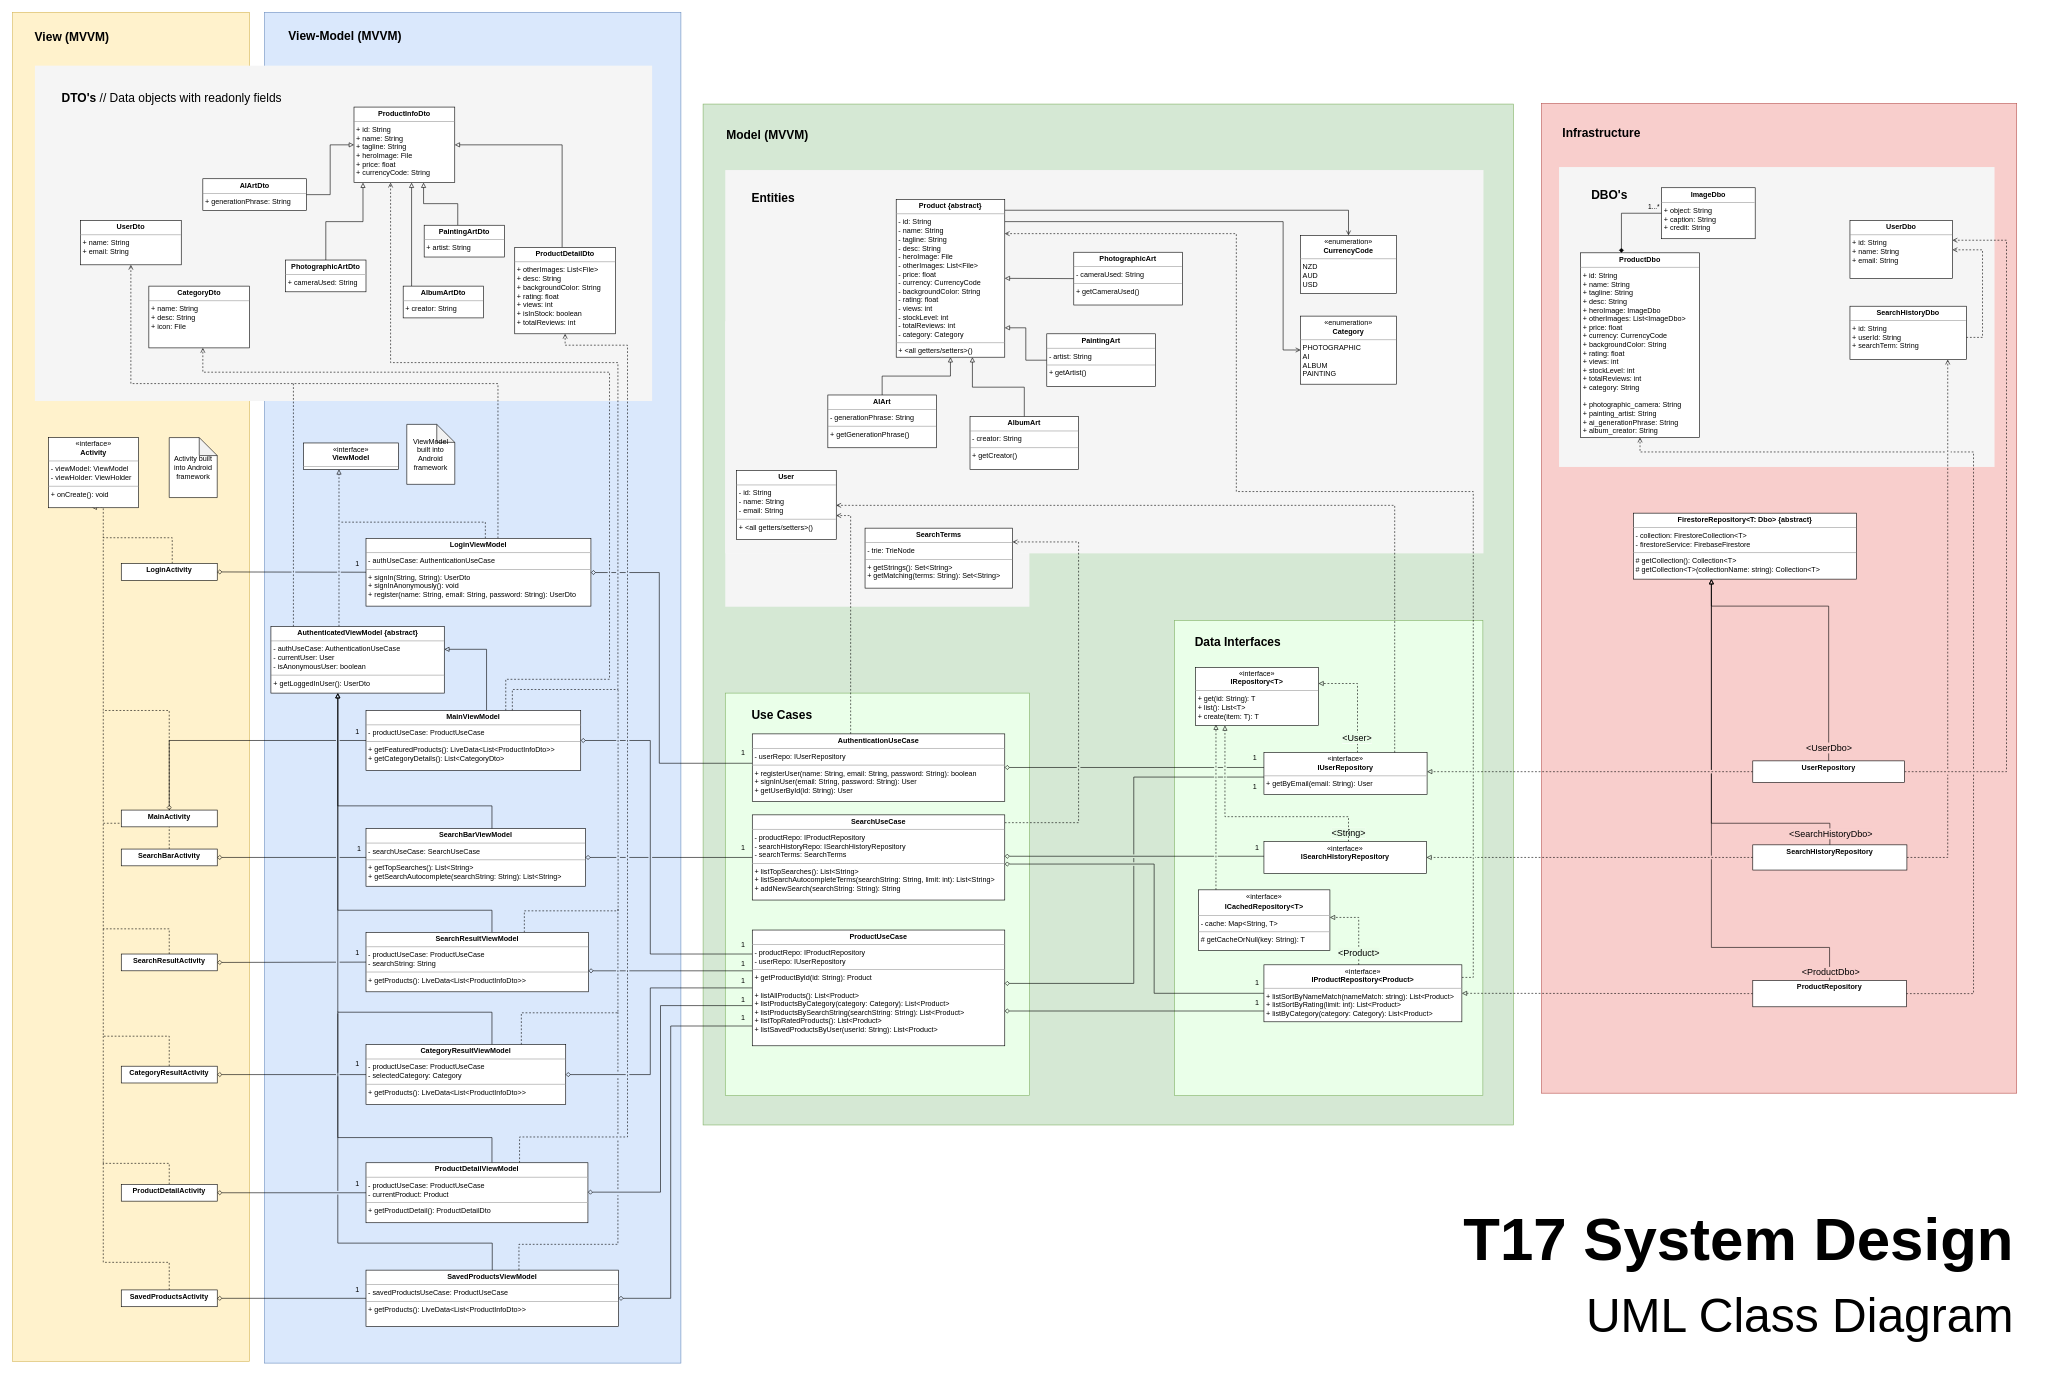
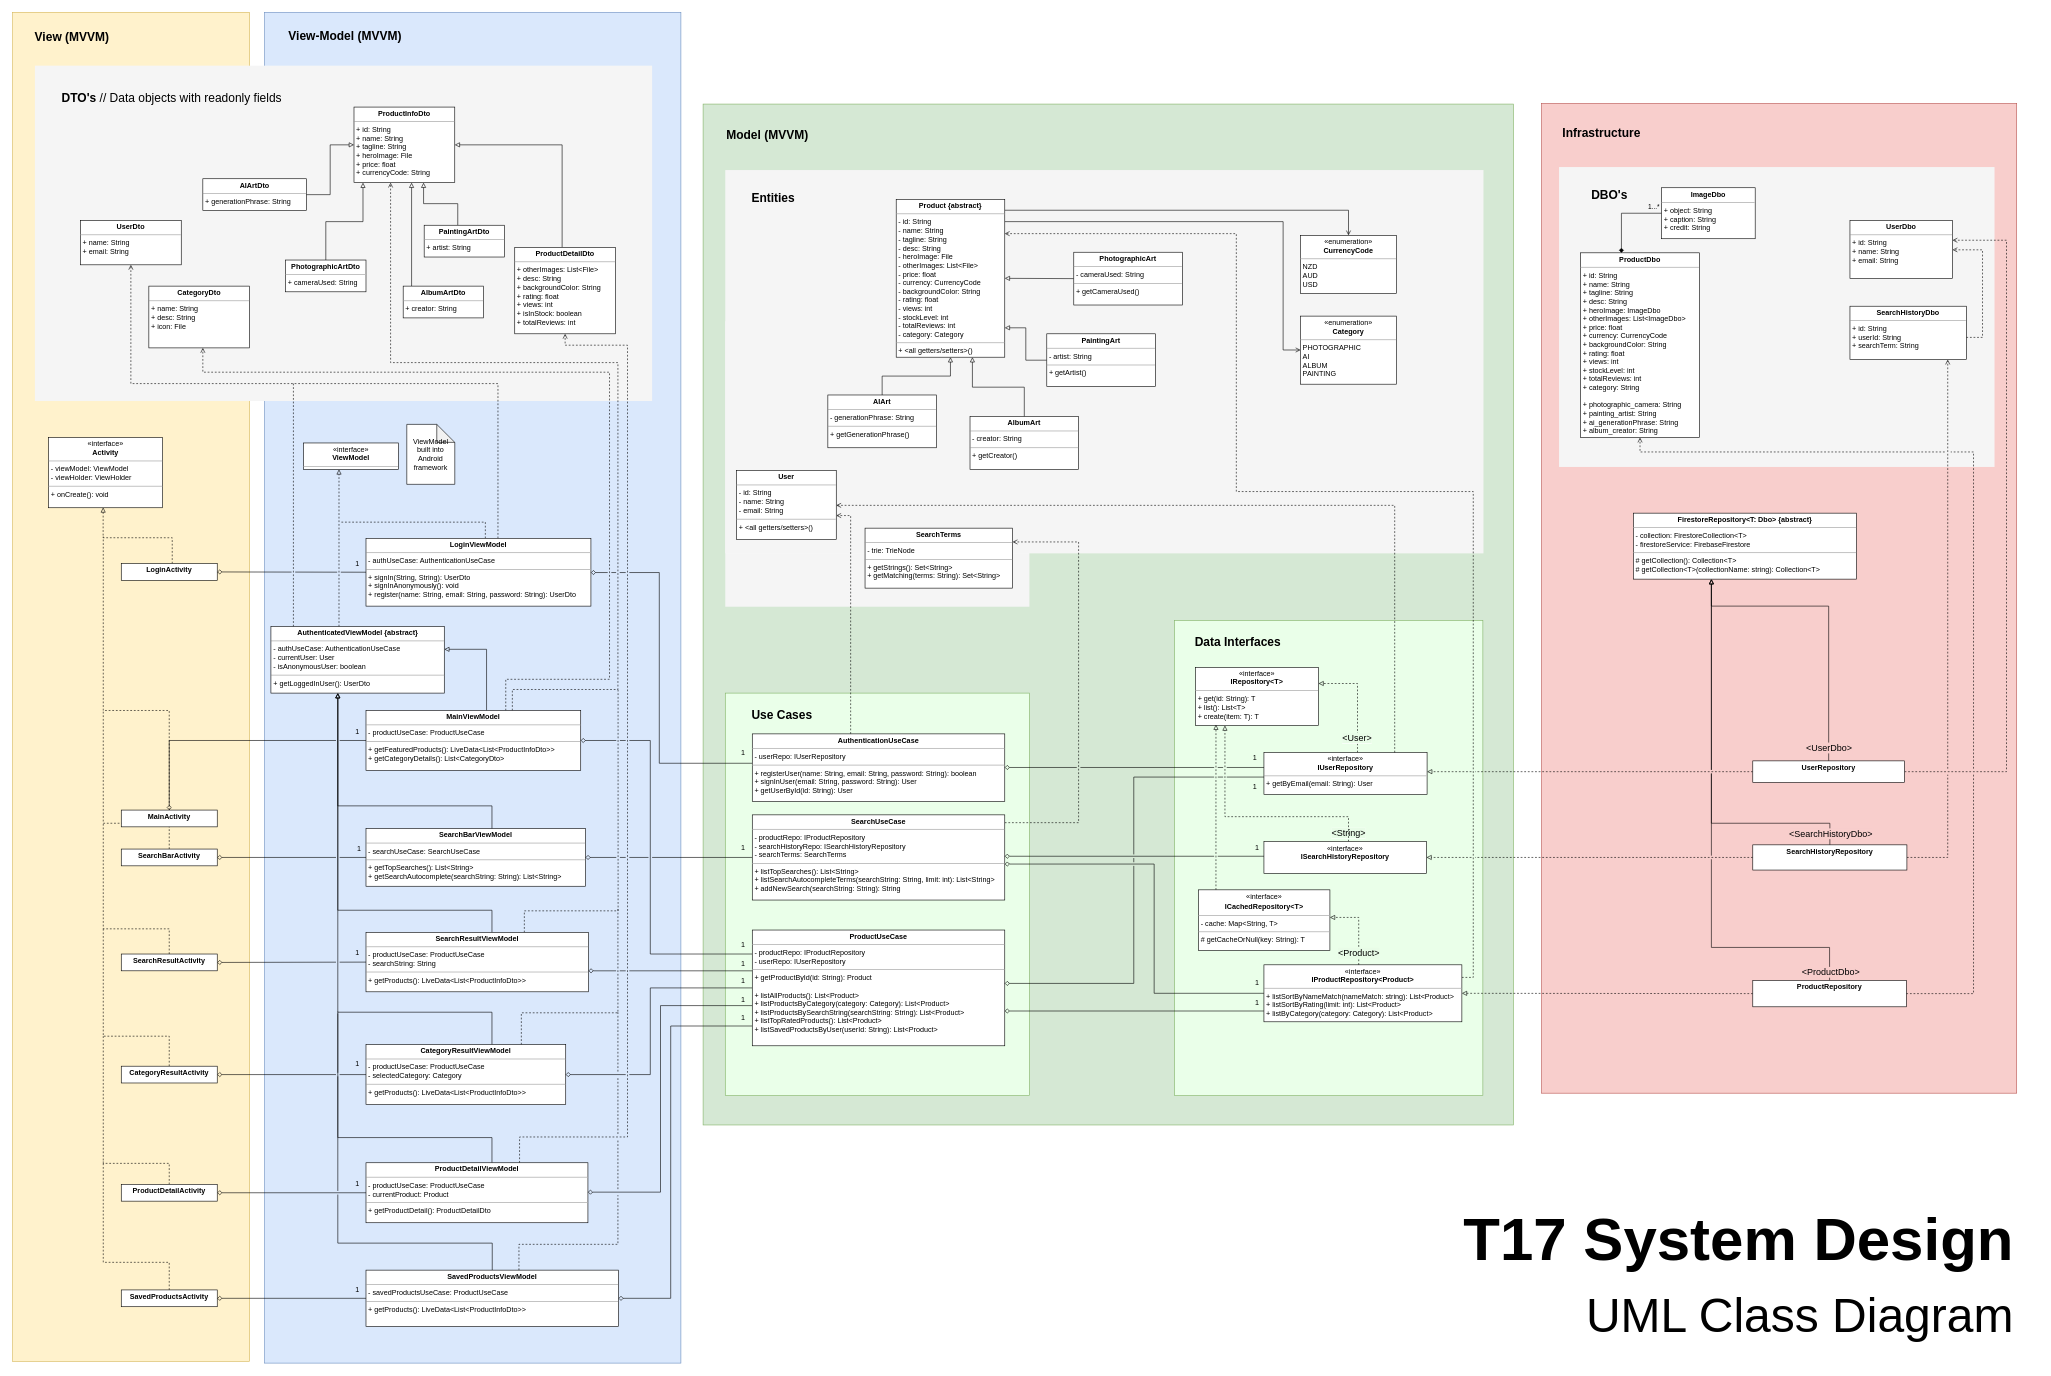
(193, 468) -> none
(93, 473) -> (105, 473)
